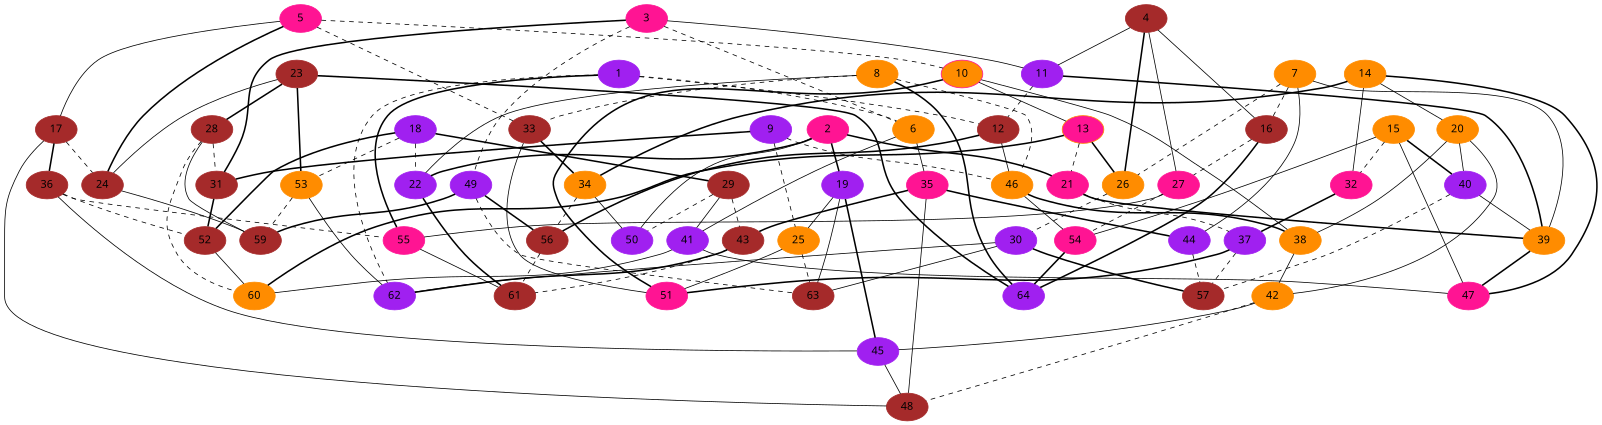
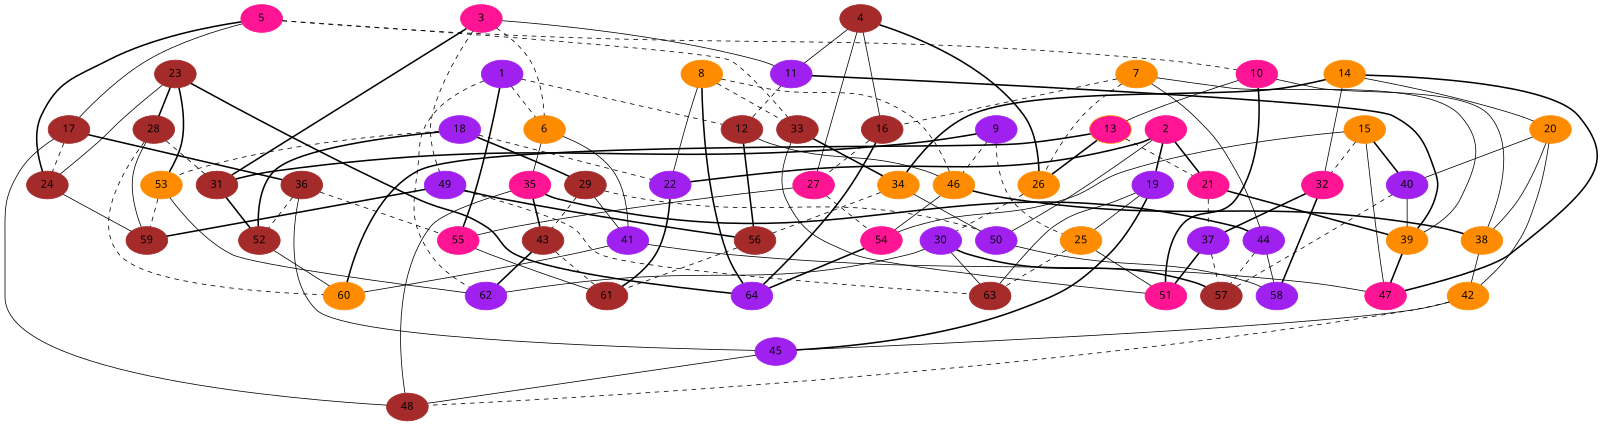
(962, 74) -> (1257, 74)
none -> (1277, 296)
